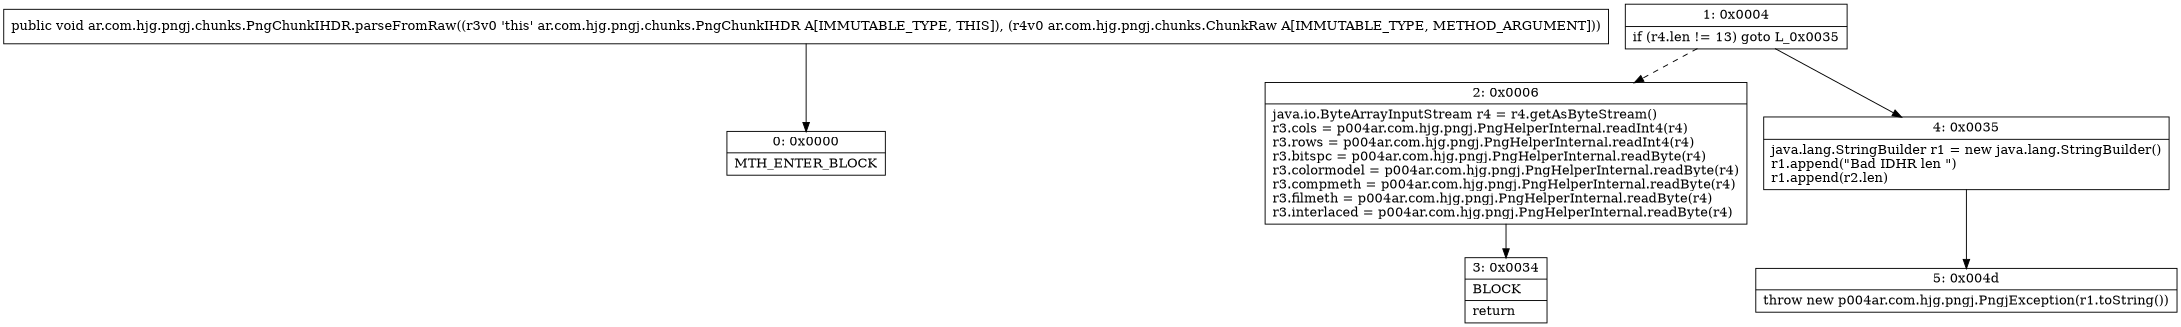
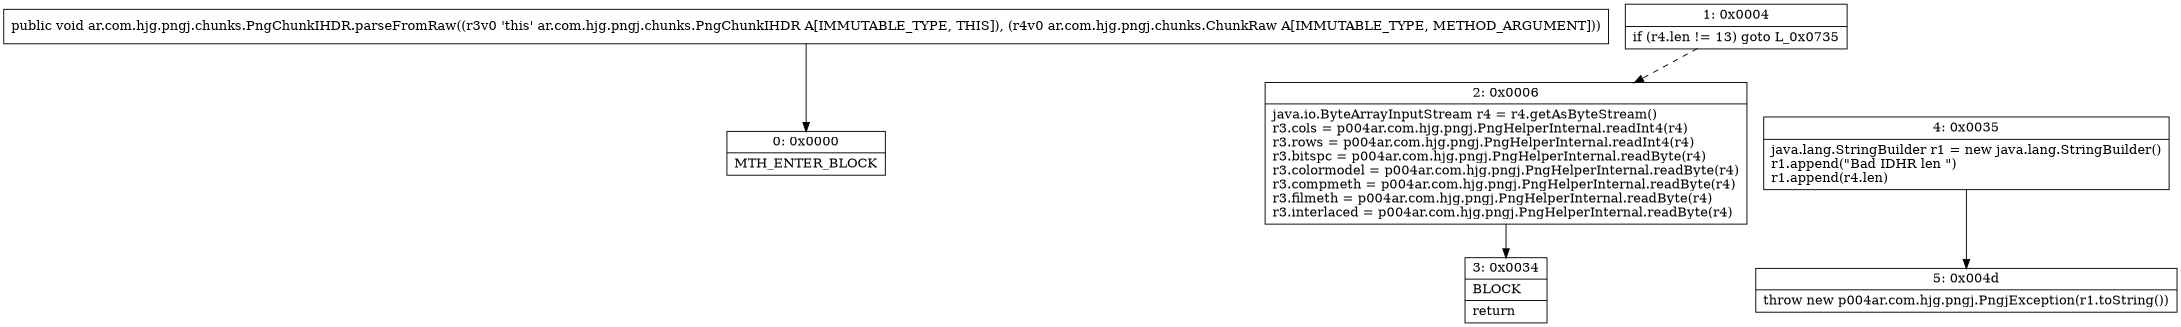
(1736, 37) -> (1736, 37)
(1834, 81) -> none
(1830, 178) -> (1830, 178)
